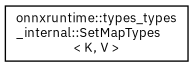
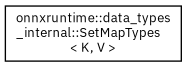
(97, 34) -> (93, 34)
